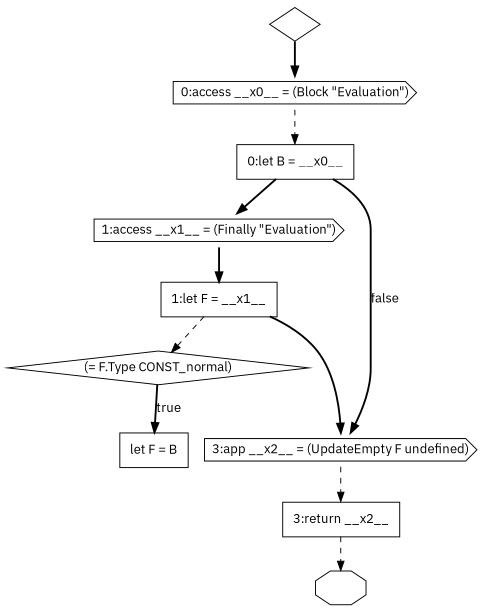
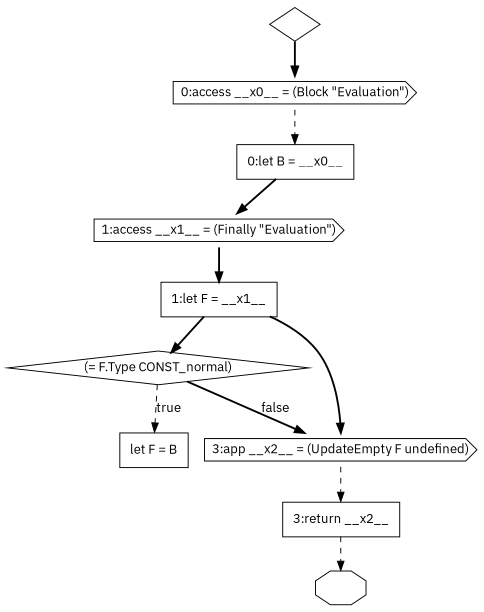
(371, 295) -> (241, 405)
(191, 331) -> (191, 331)
(156, 404) -> (156, 404)
